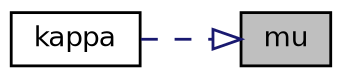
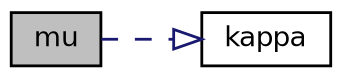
(177, 39) -> (137, 39)
